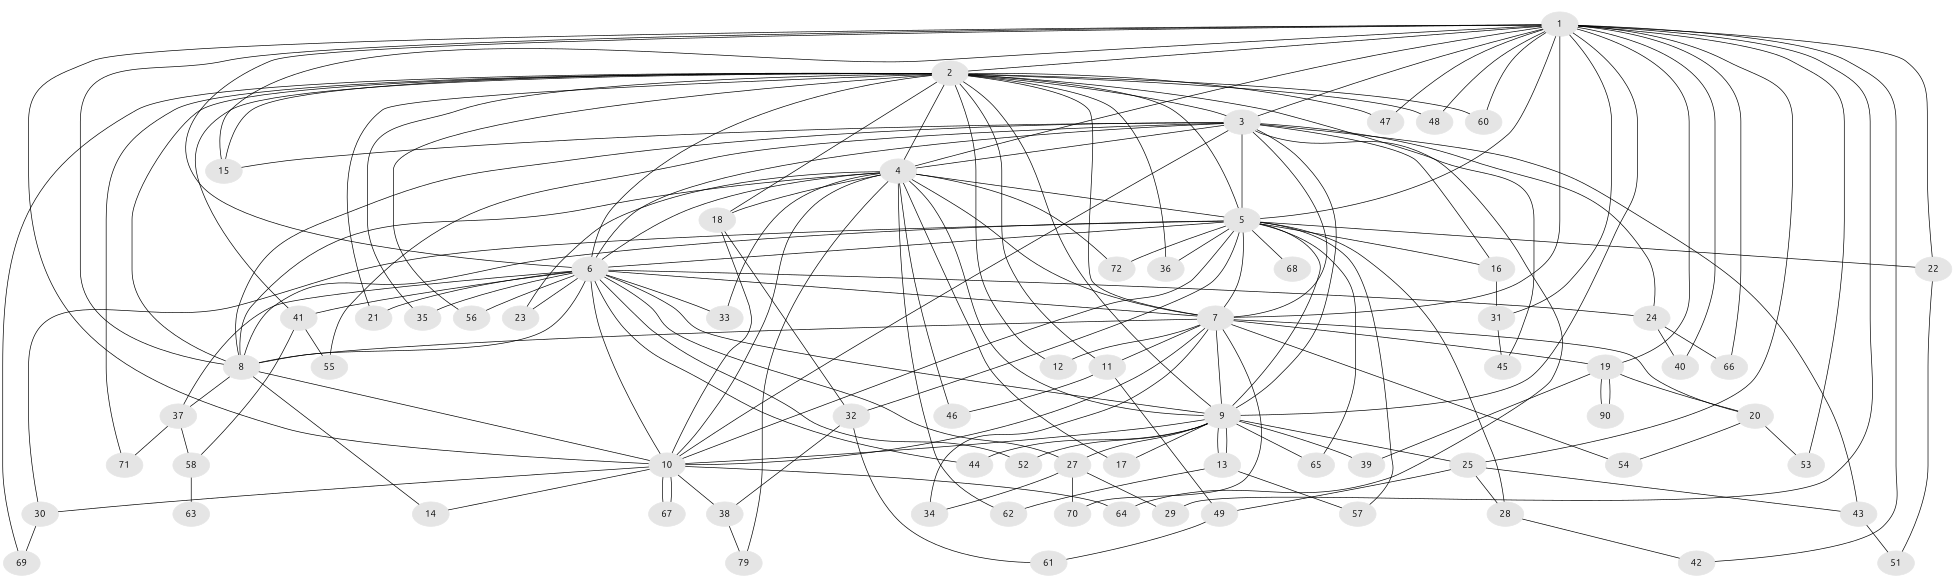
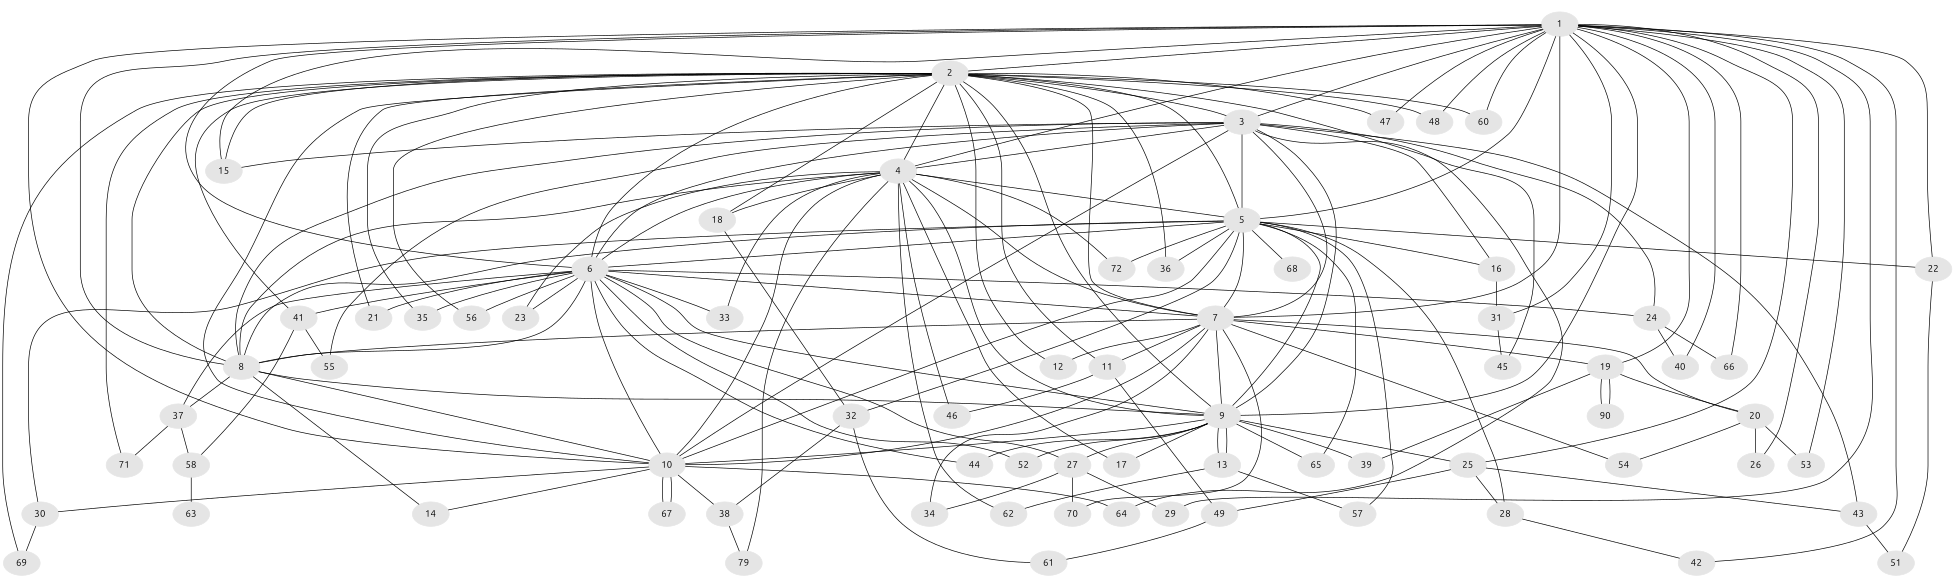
(736, 346) -> (288, 174)
none -> (707, 399)
none -> (1756, 465)
